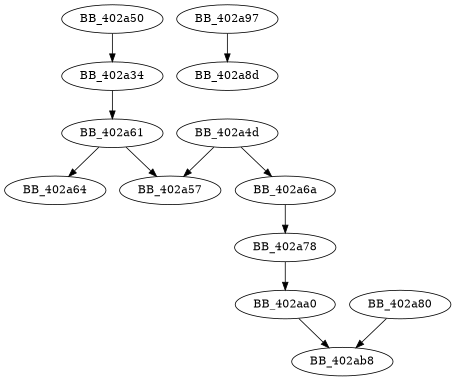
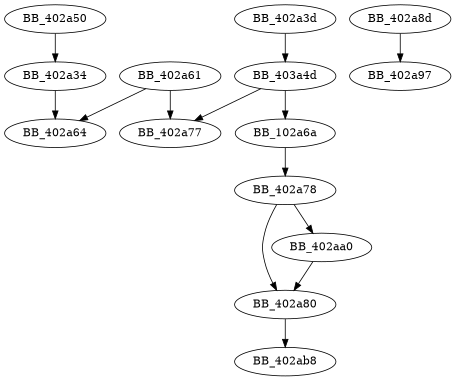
none -> (285, 19)
(227, 44) -> (400, 44)
(112, 101) -> (55, 101)
(227, 133) -> (285, 76)
(170, 190) -> (170, 133)
(285, 190) -> (285, 133)
none -> (263, 243)
(311, 330) -> (306, 273)
